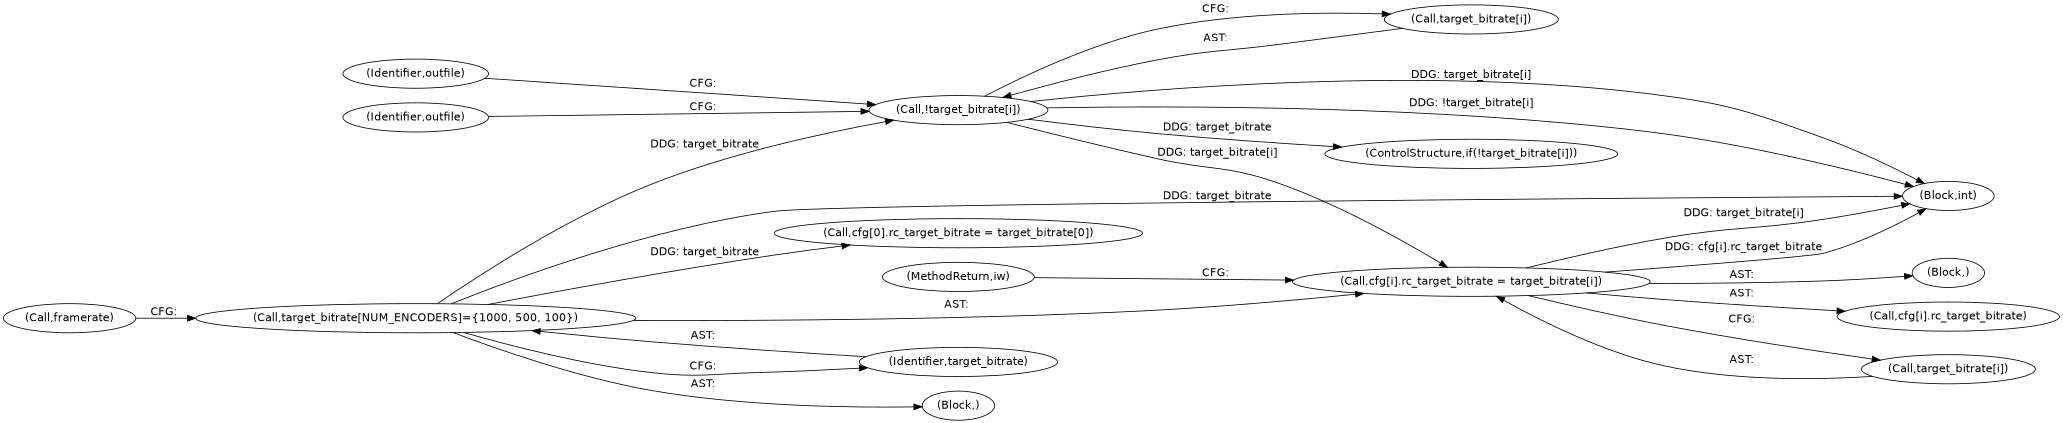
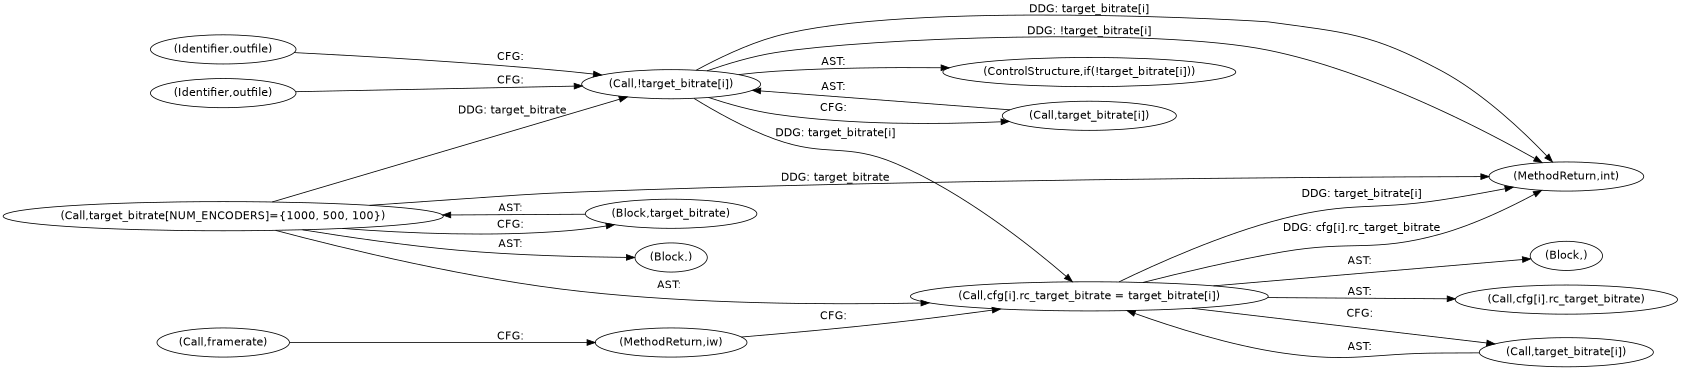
(1217, 128) -> (835, 62)
(1948, 196) -> (1566, 177)
(958, 233) -> none
(162, 318) -> (438, 343)
(958, 362) -> (671, 214)
